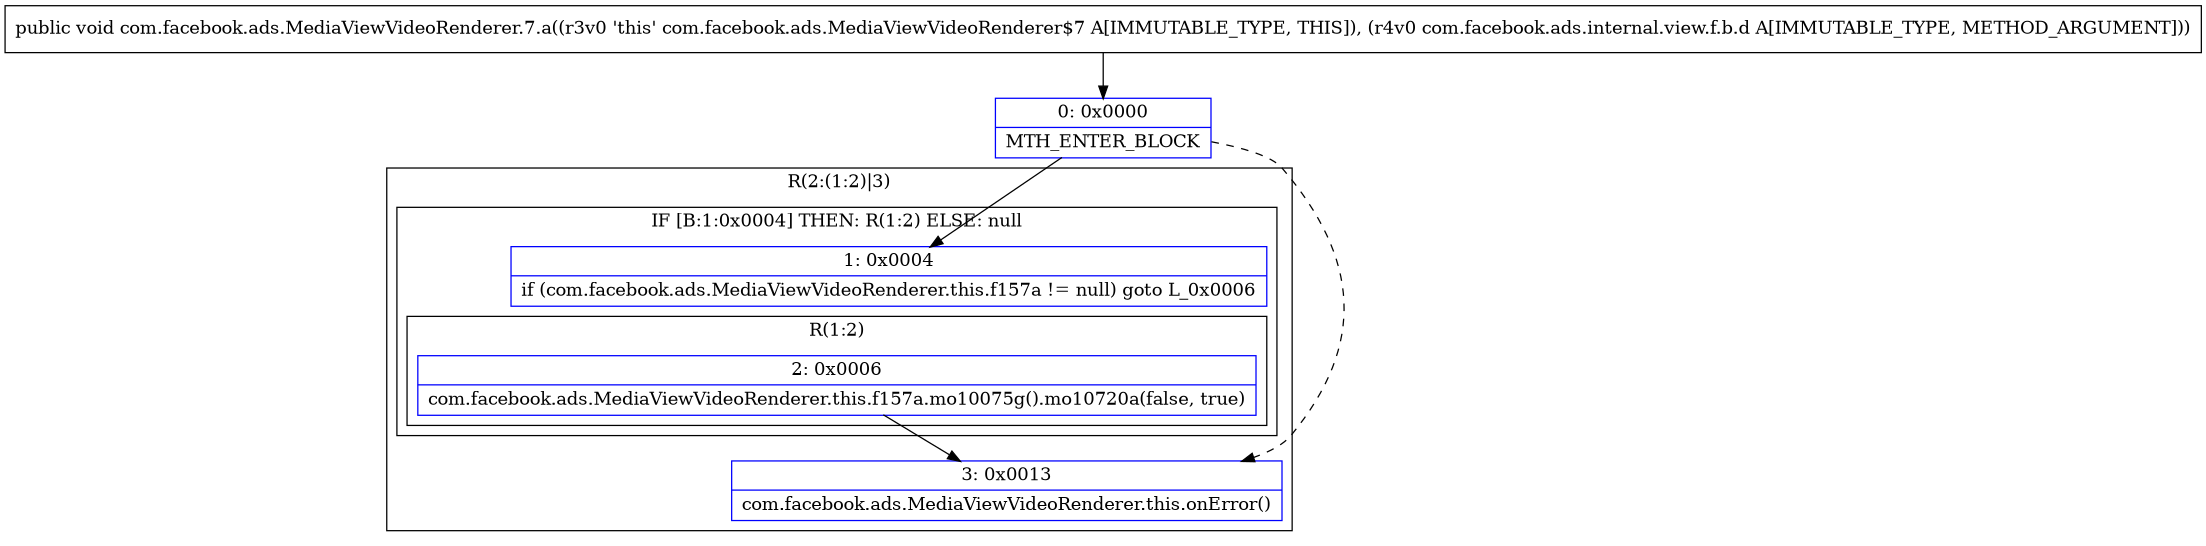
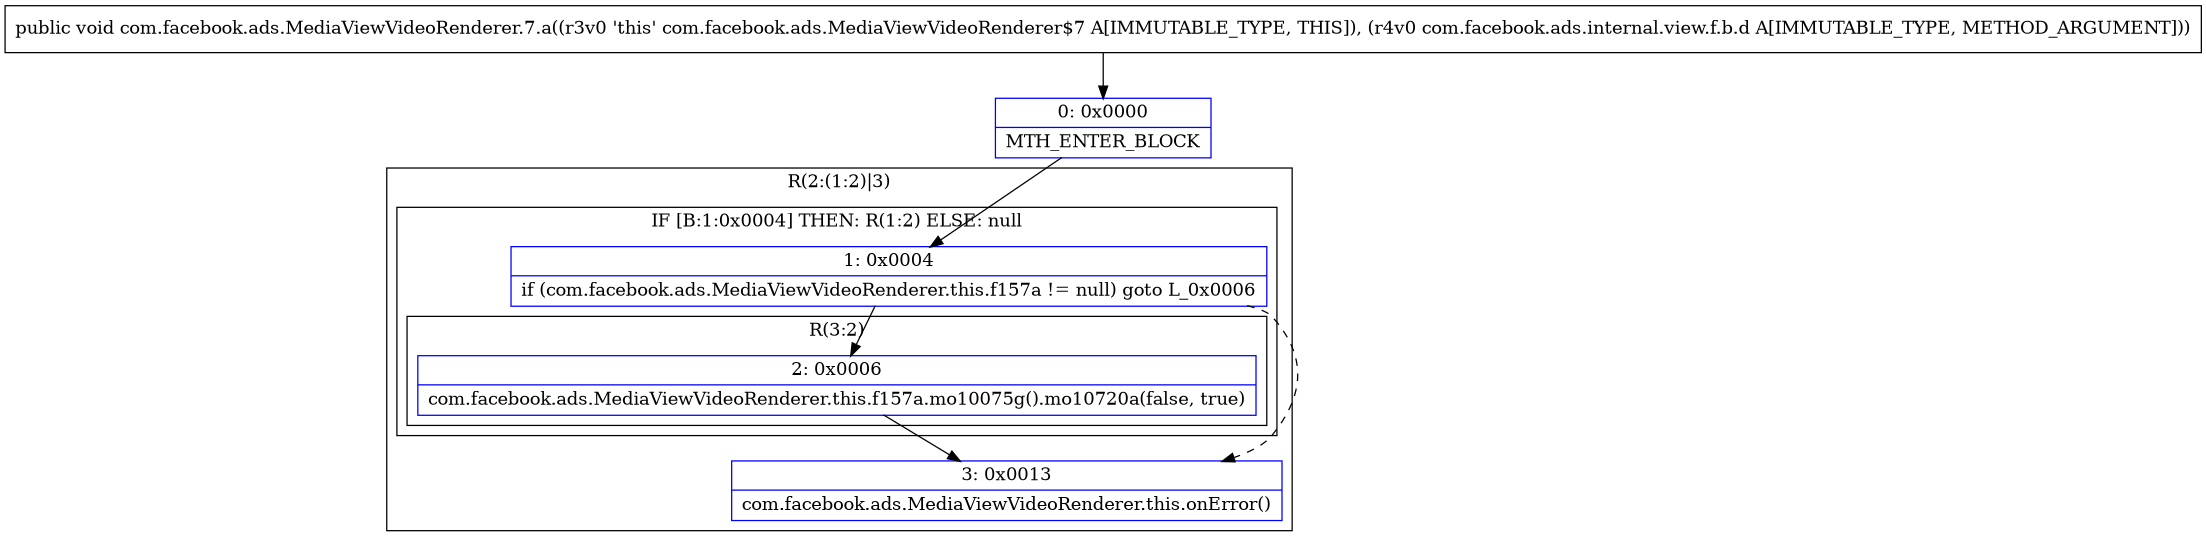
(1341, 284) -> (1297, 384)
none -> (866, 325)
(837, 331) -> (837, 331)
